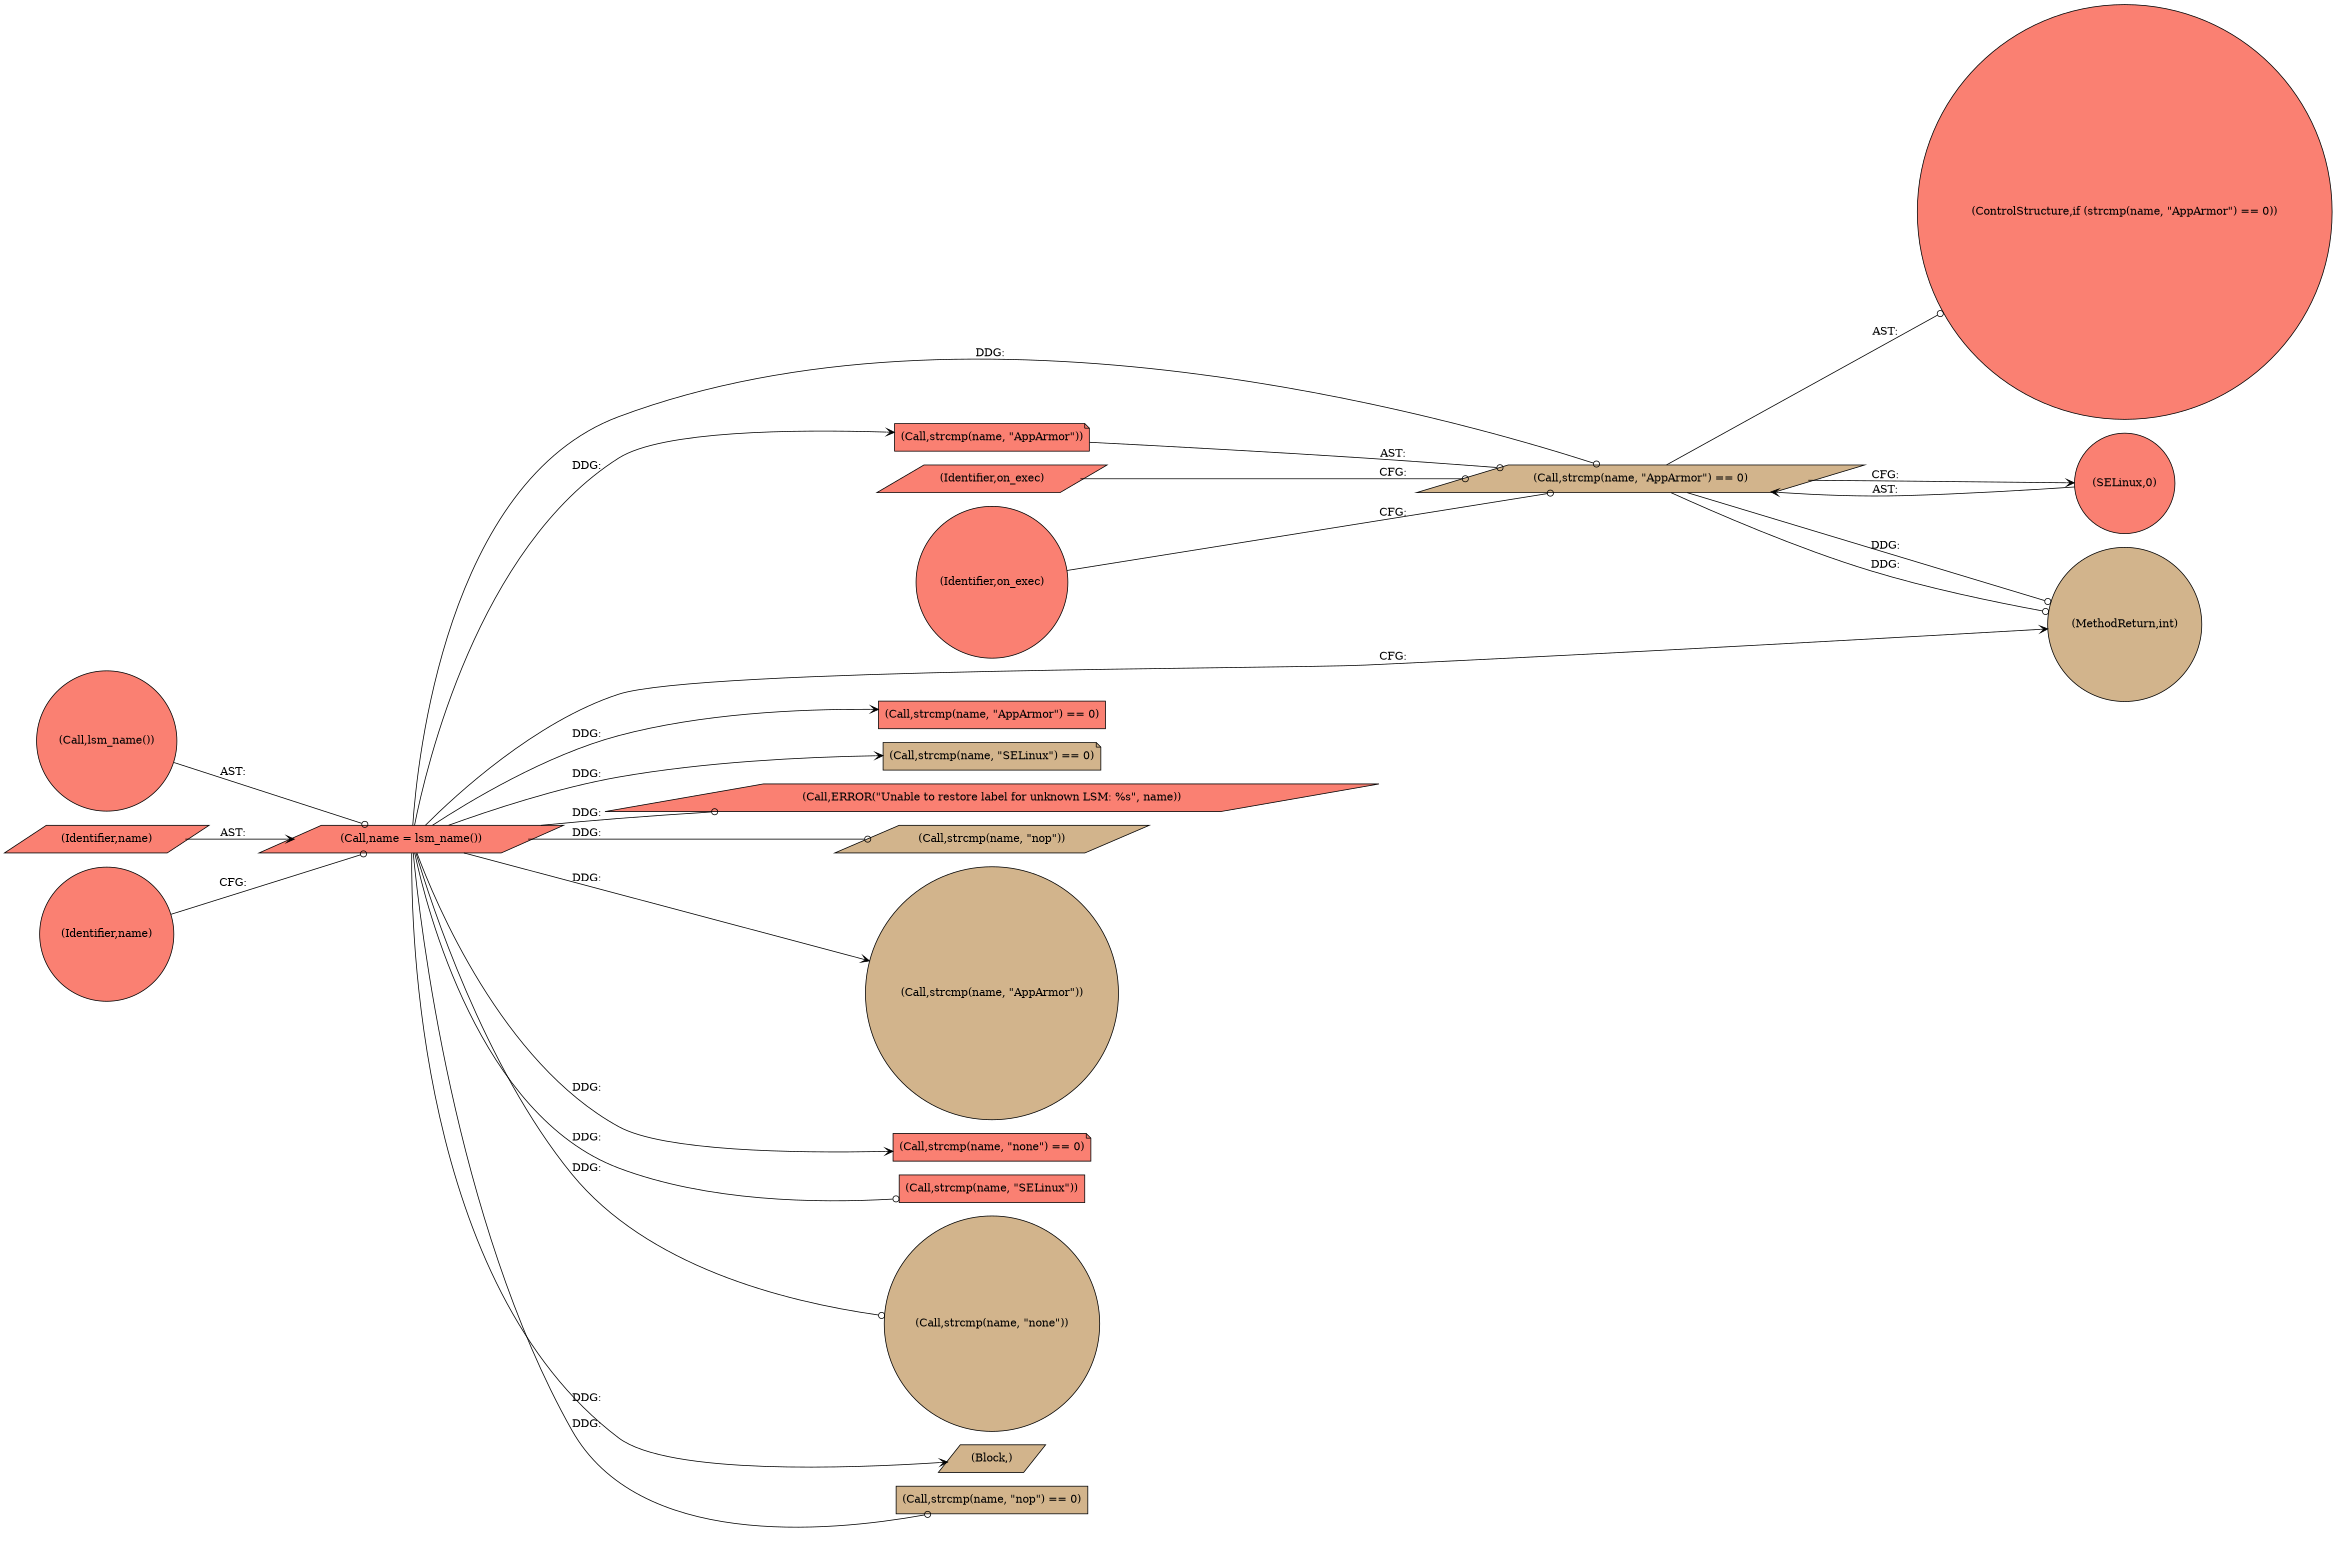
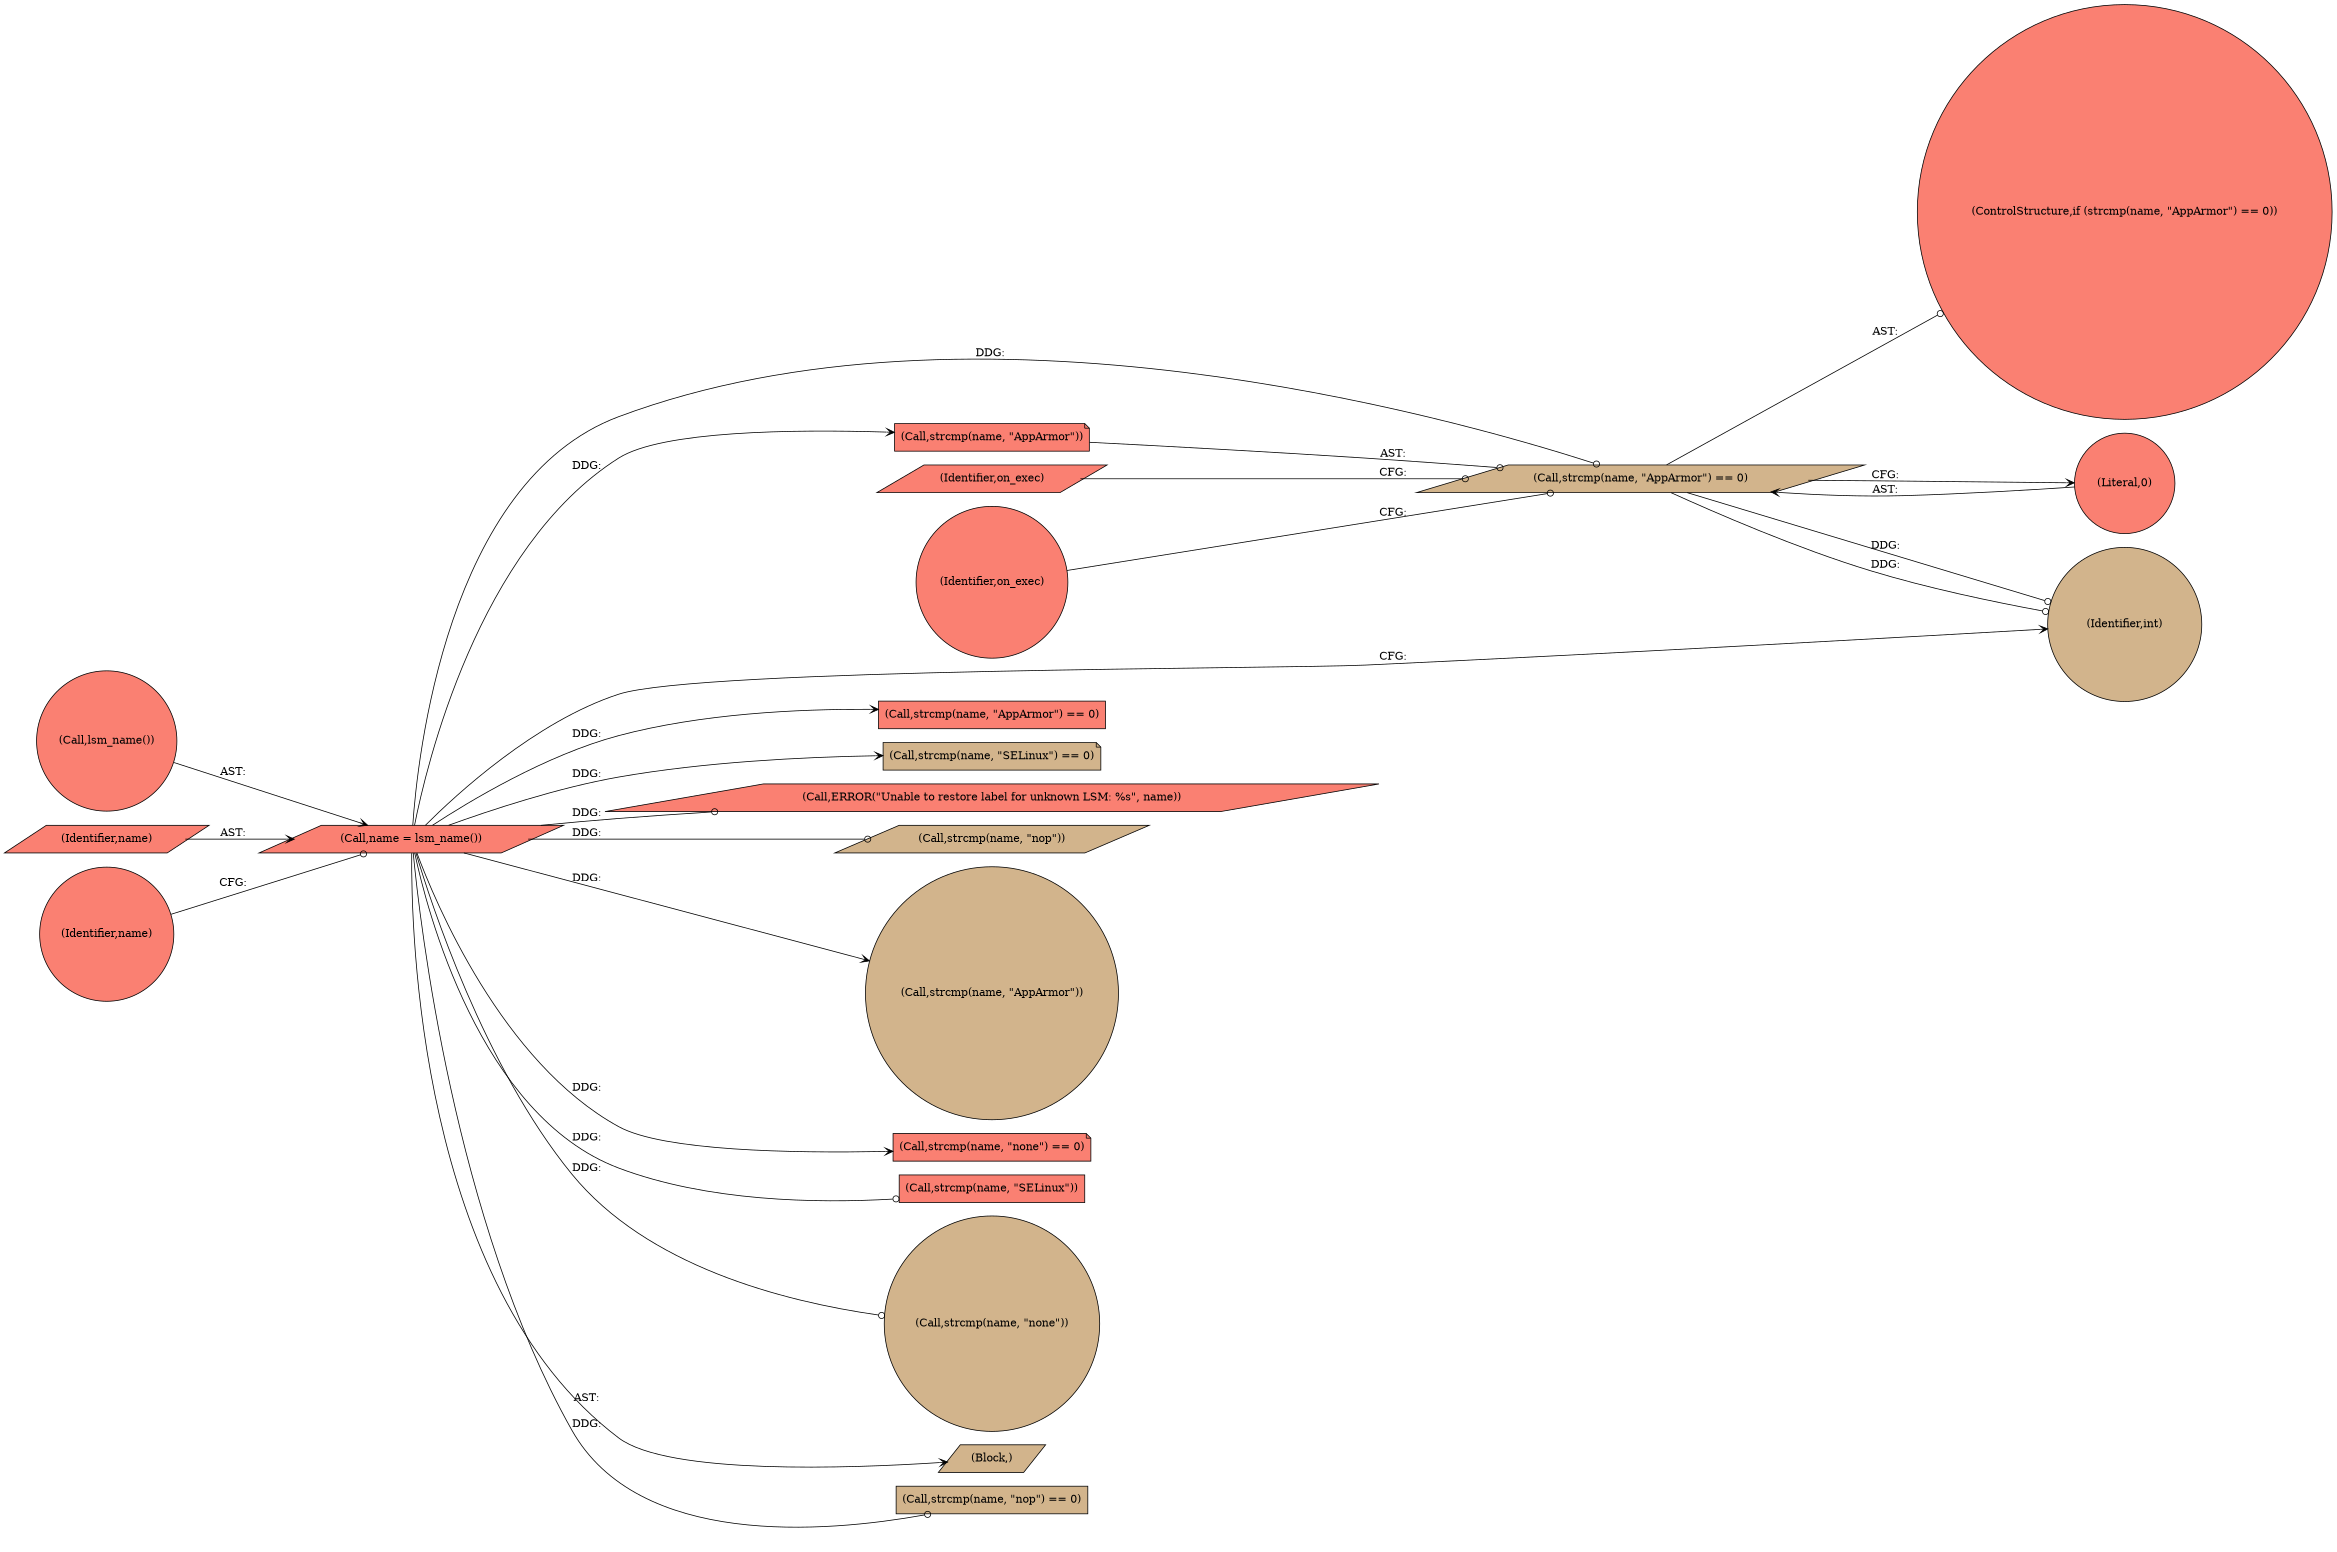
(2125, 483) -> (2125, 483)
(2125, 624) -> (2125, 624)
(268, 793) -> (268, 793)
(588, 1398) -> (588, 1398)
